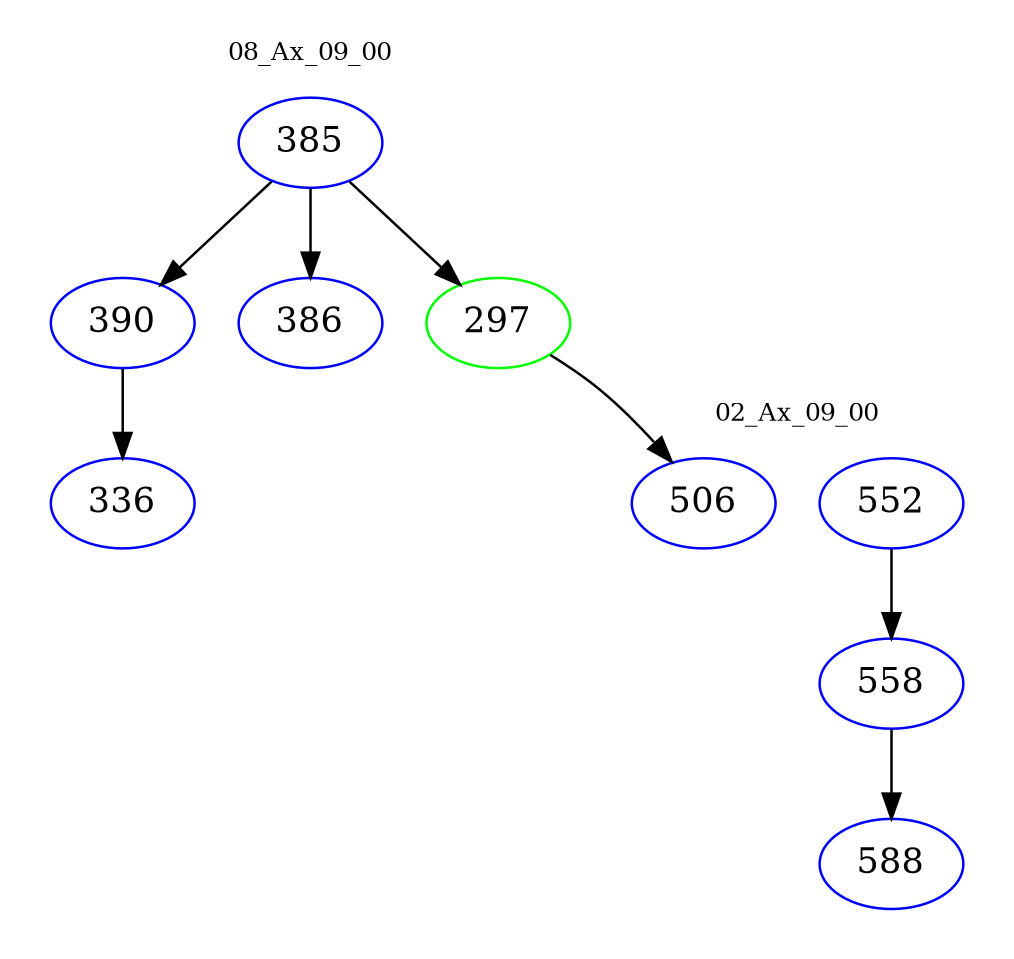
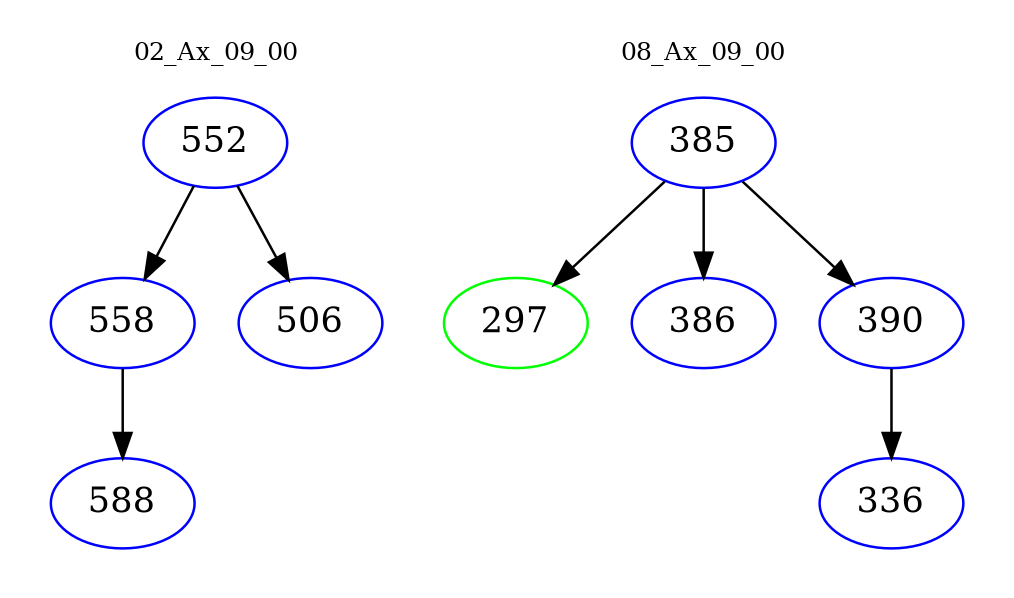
(628, 415) -> (257, 222)
